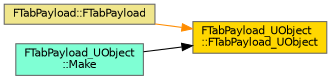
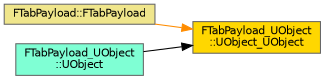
(260, 37) -> (257, 37)
(80, 60) -> (80, 60)
